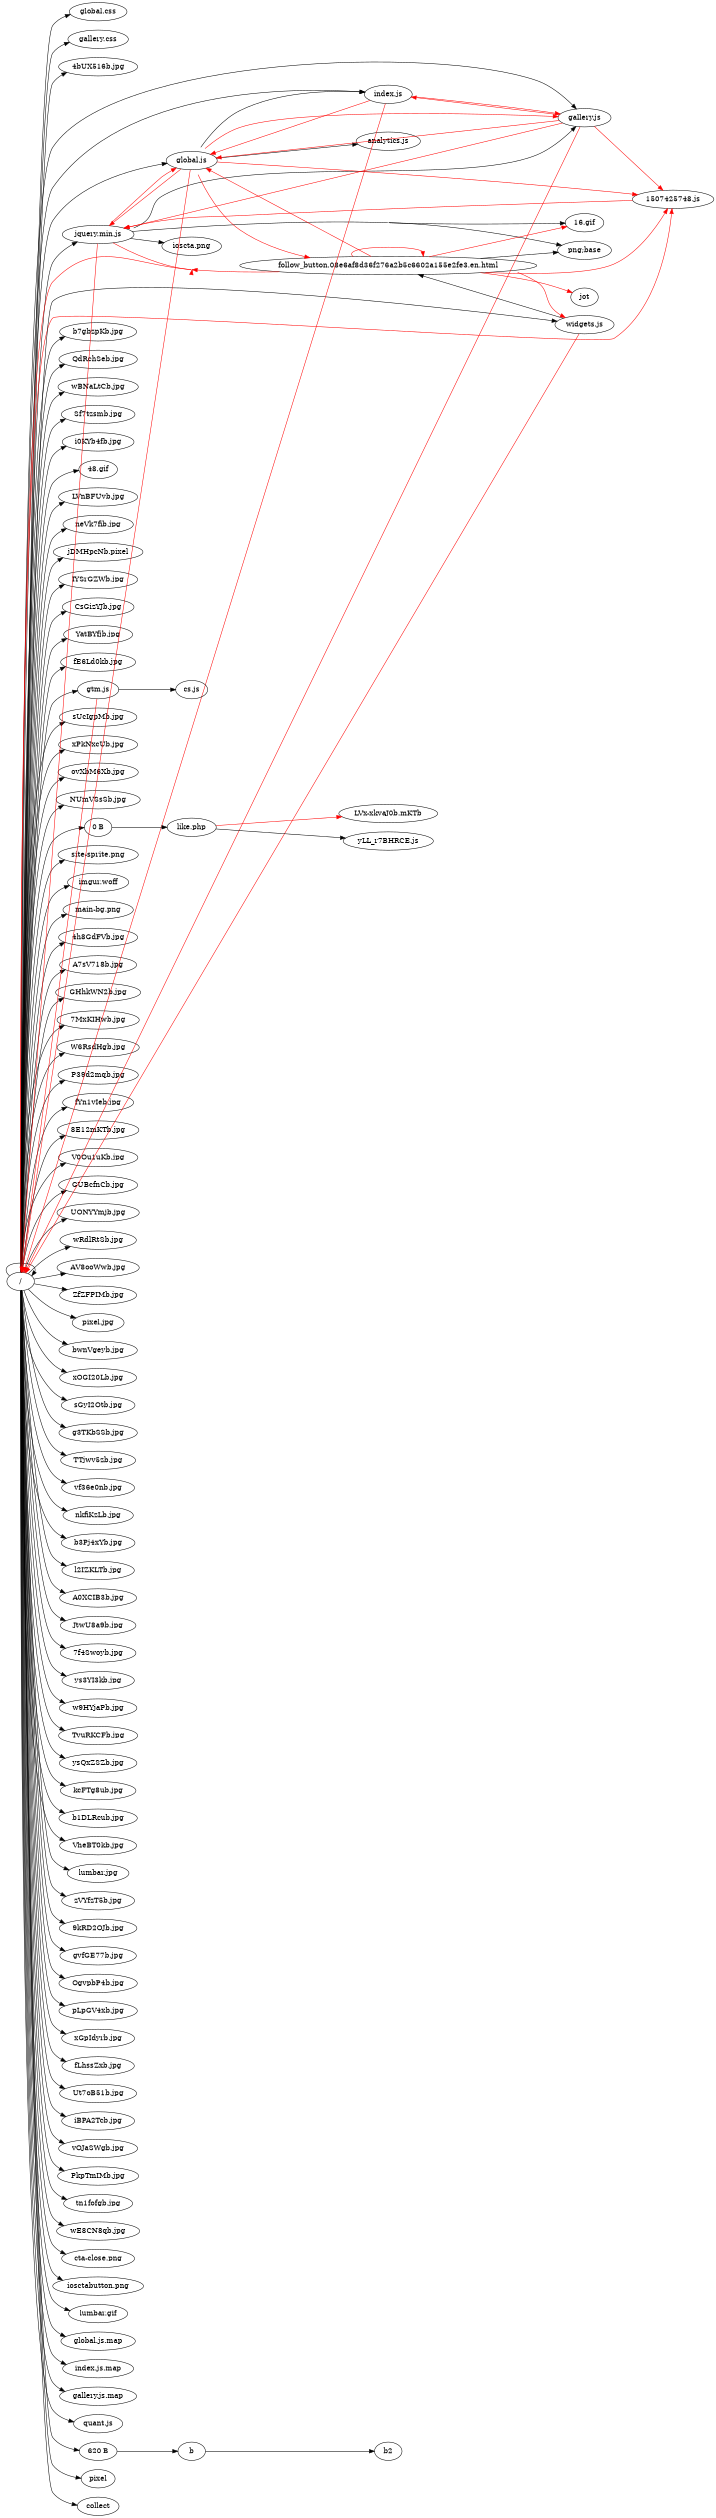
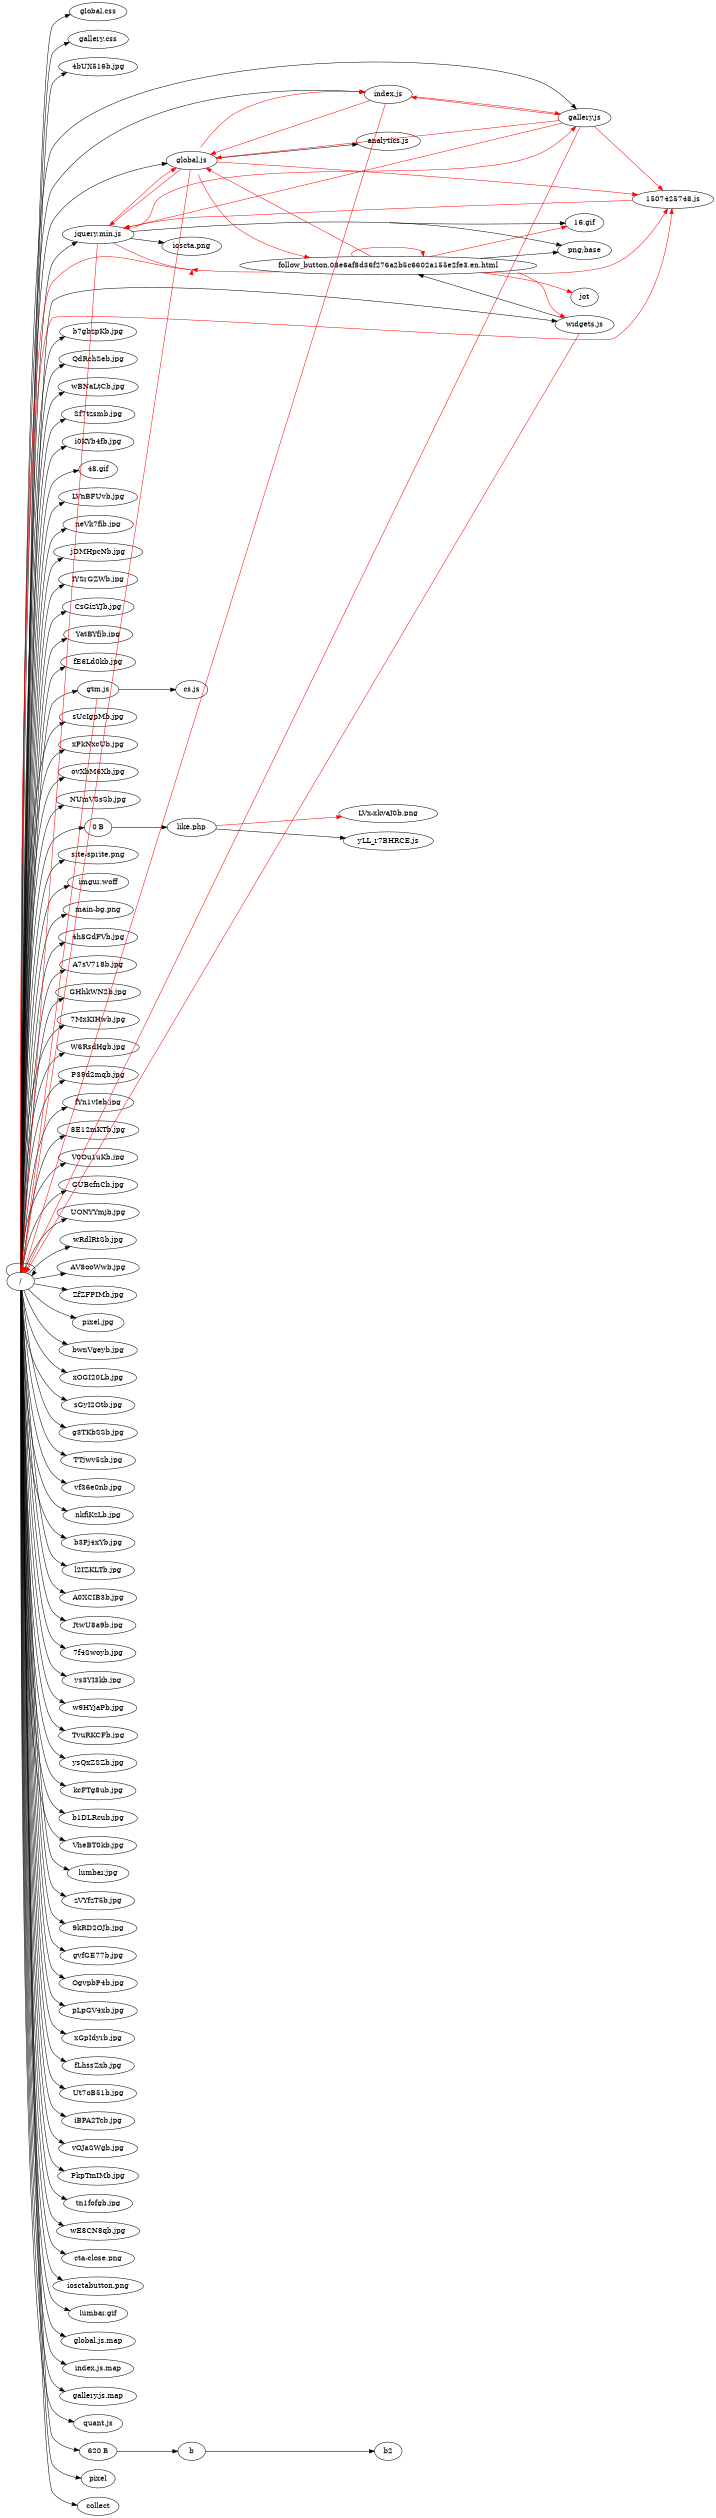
(272, 99) -> (272, 99)
(375, 114) -> none
(313, 172) -> (313, 172)
(98, 552) -> (98, 552)
(388, 814) -> (388, 814)
